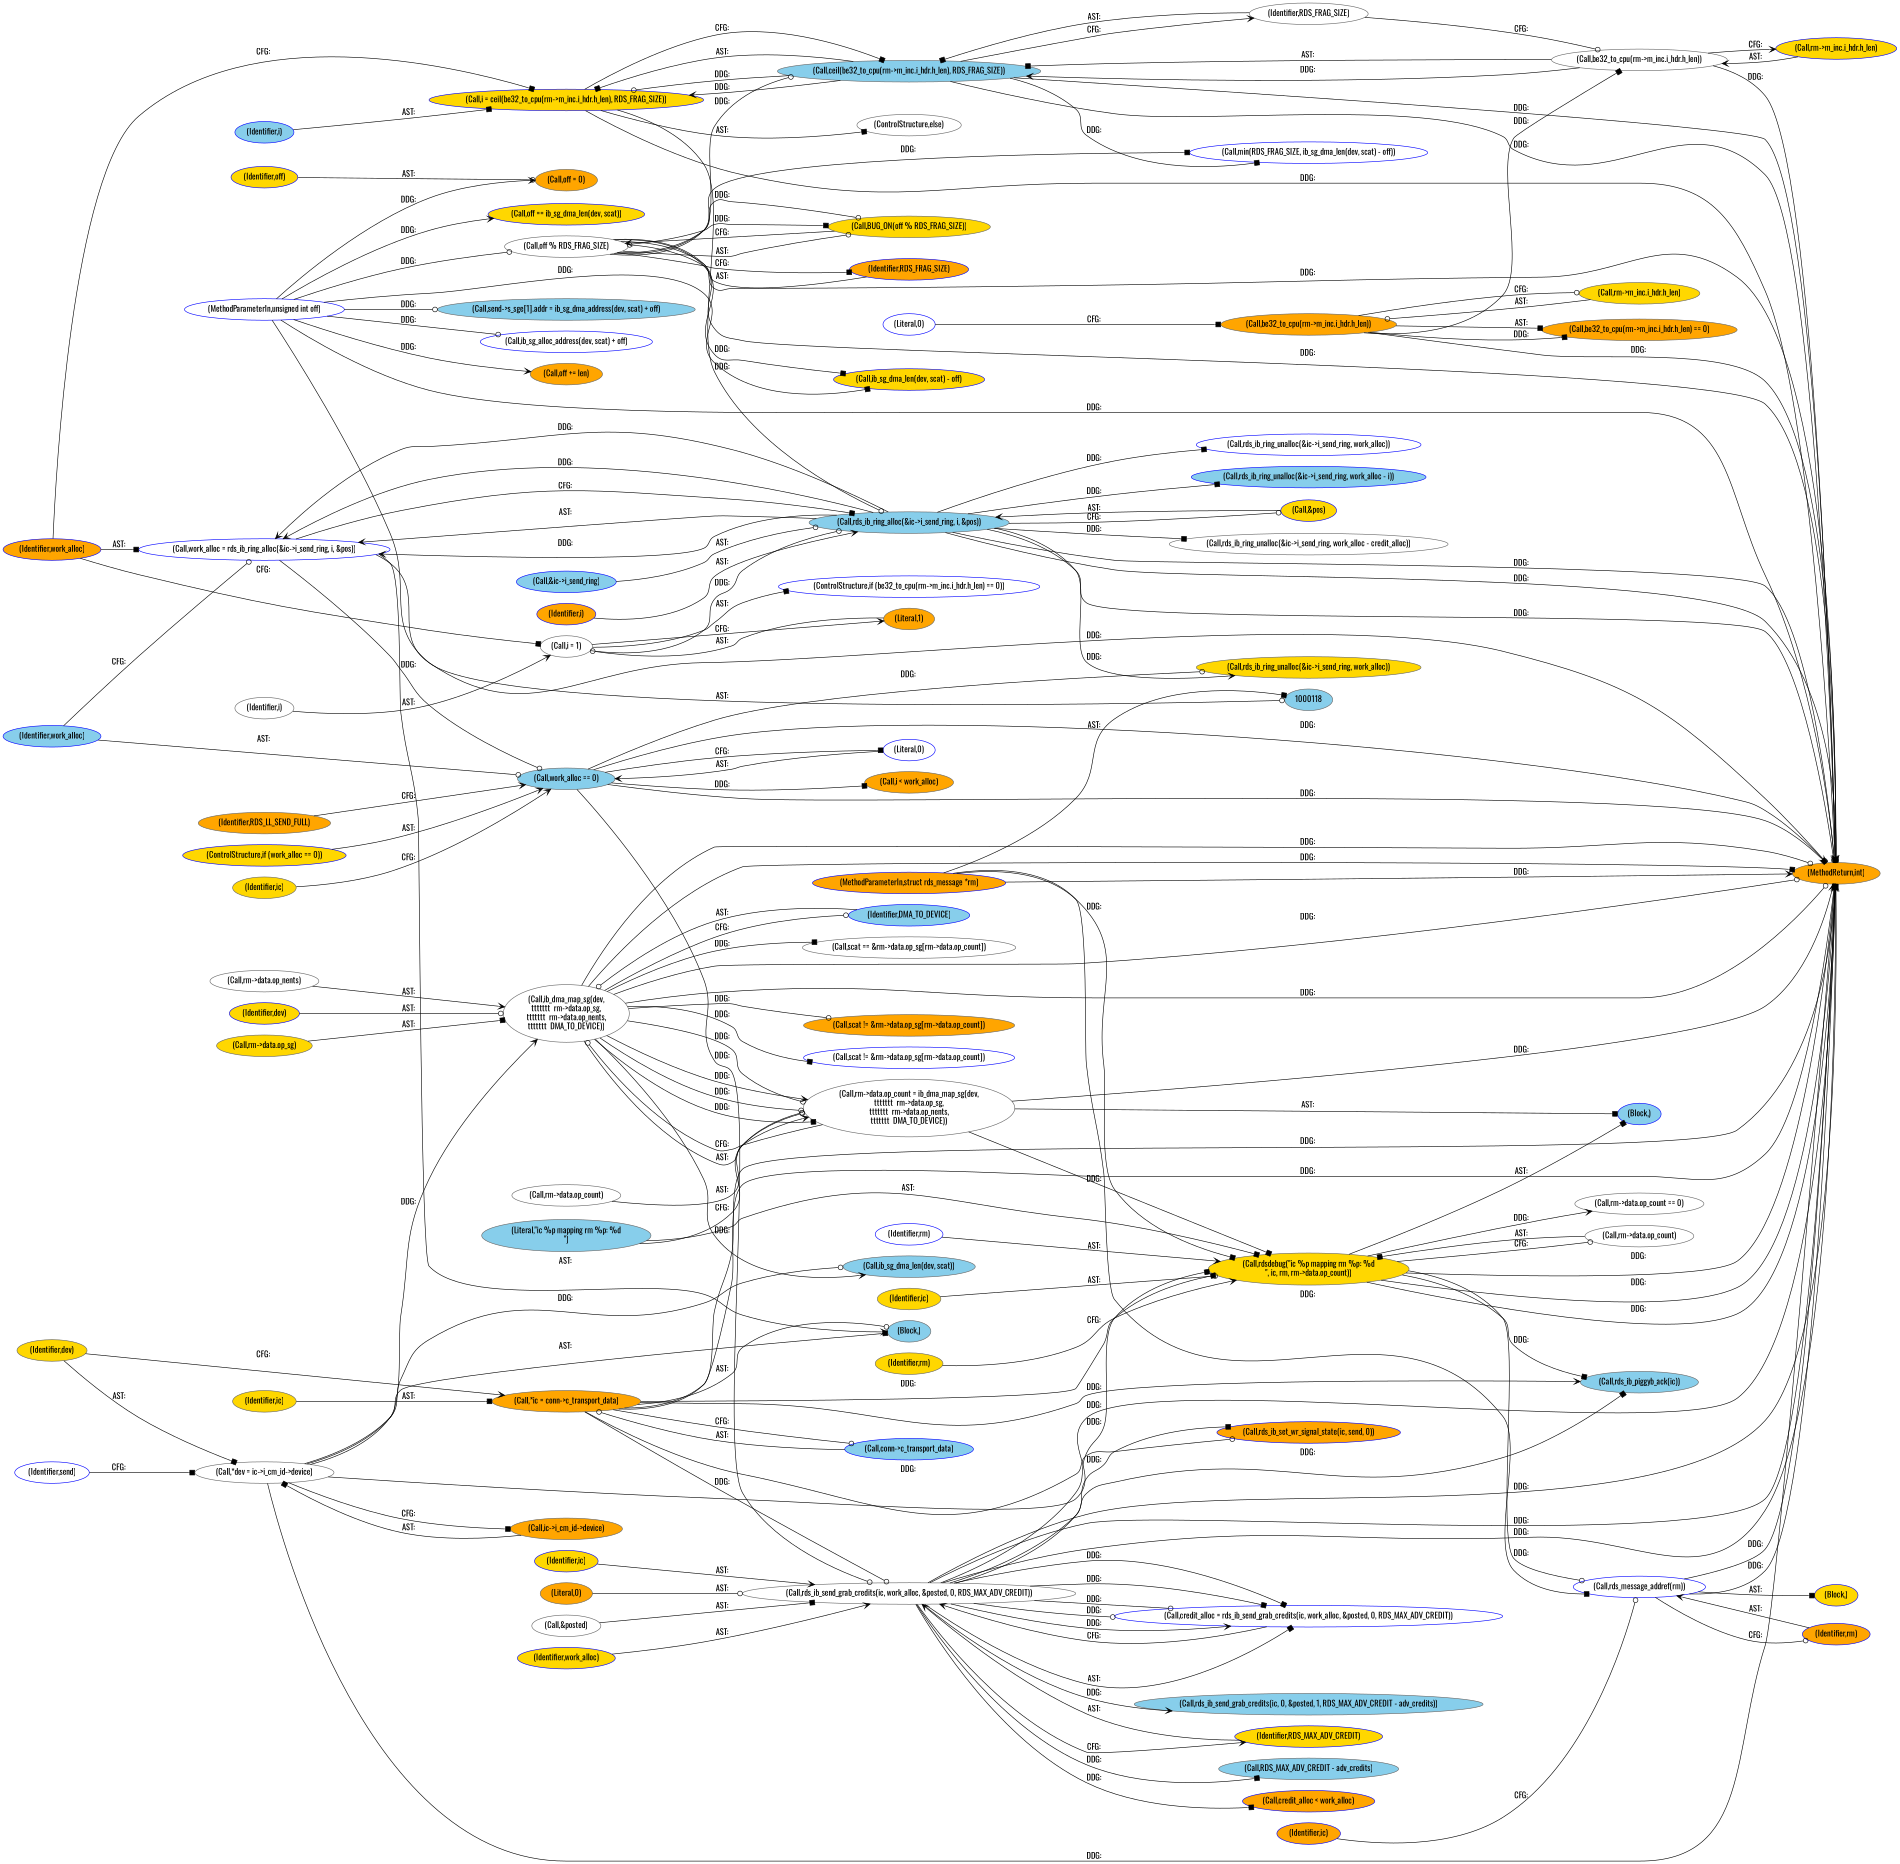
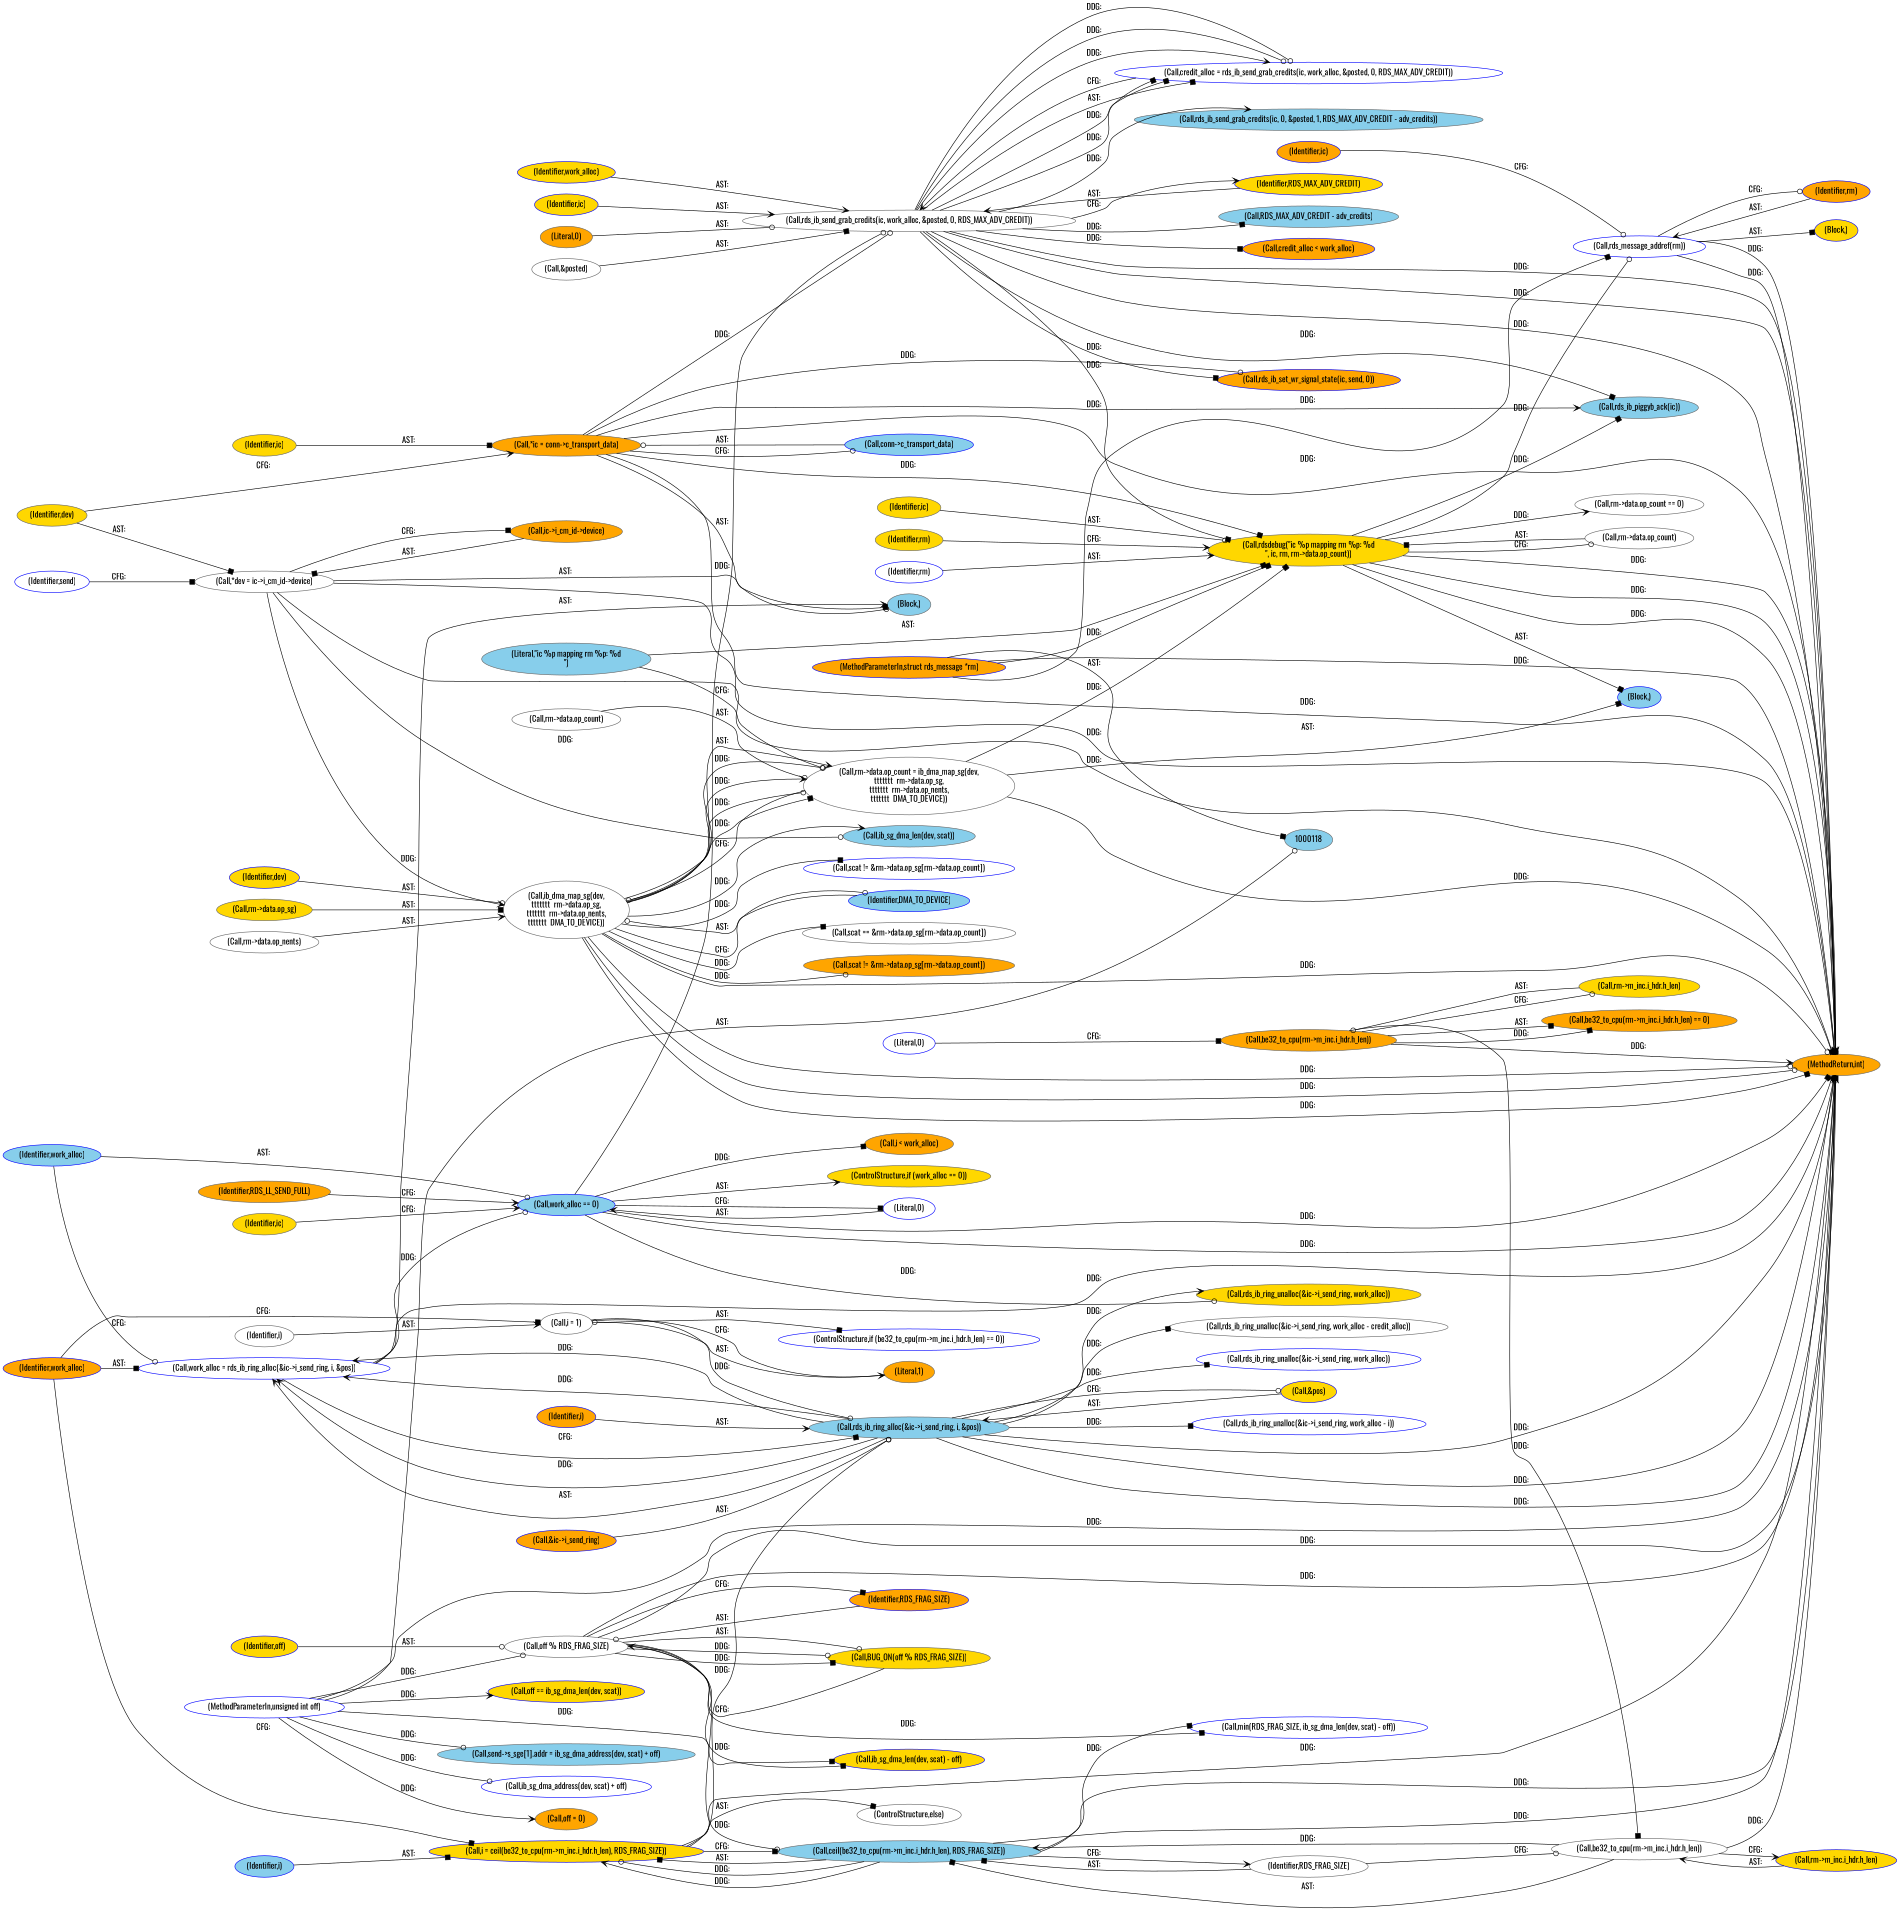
(414, 179) -> (404, 1647)
(566, 342) -> (566, 1787)
(566, 374) -> none
(1309, 477) -> (1309, 1424)
(566, 582) -> (566, 1541)
(566, 779) -> (566, 1205)
(436, 827) -> (723, 1192)
(264, 855) -> (909, 1176)
